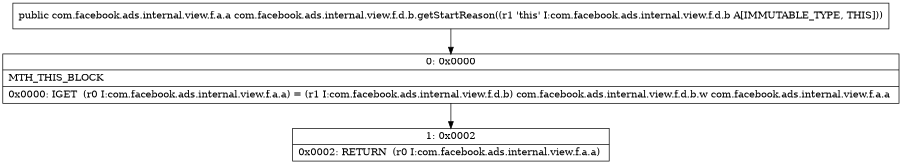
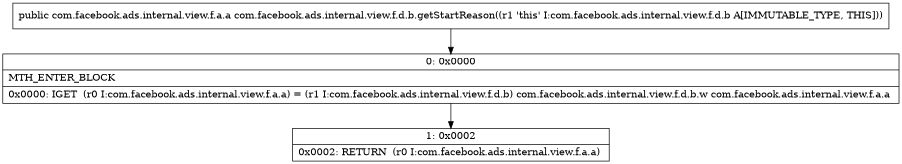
(56, 78) -> (62, 78)
